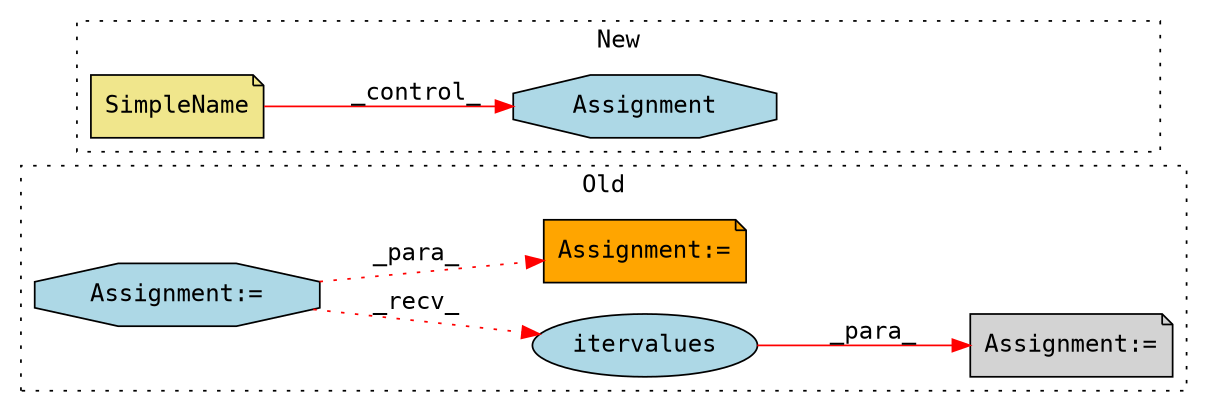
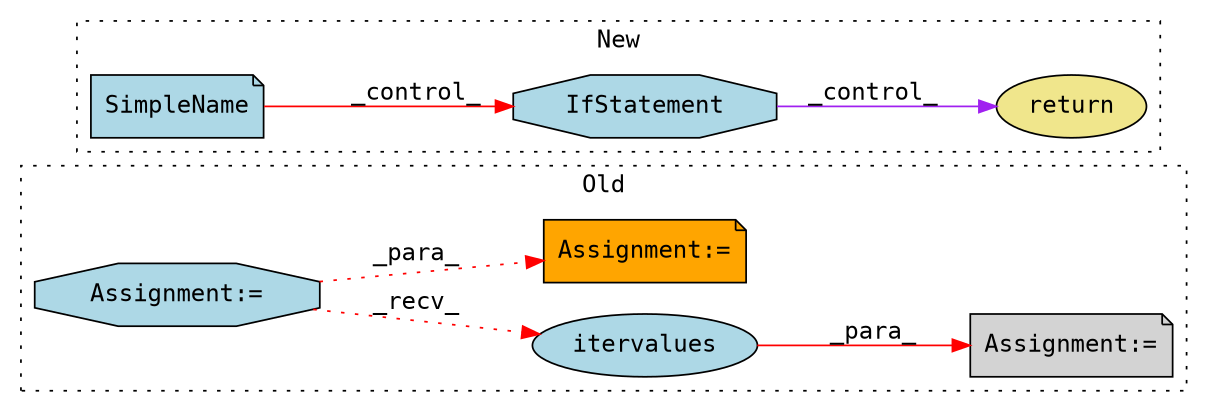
(177, 106) -> (177, 106)
(645, 106) -> (645, 106)
none -> (1071, 106)
